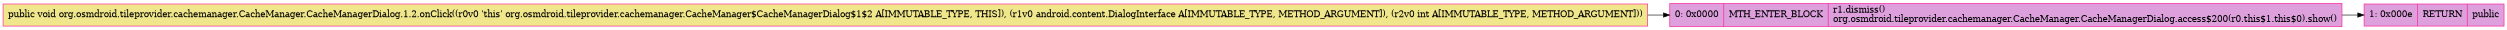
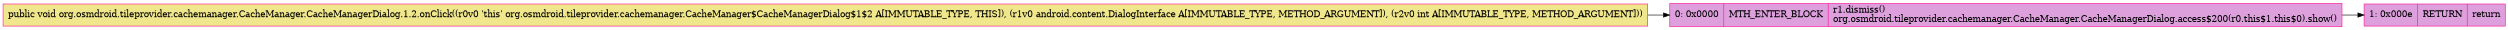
(2486, 15) -> (2486, 15)
